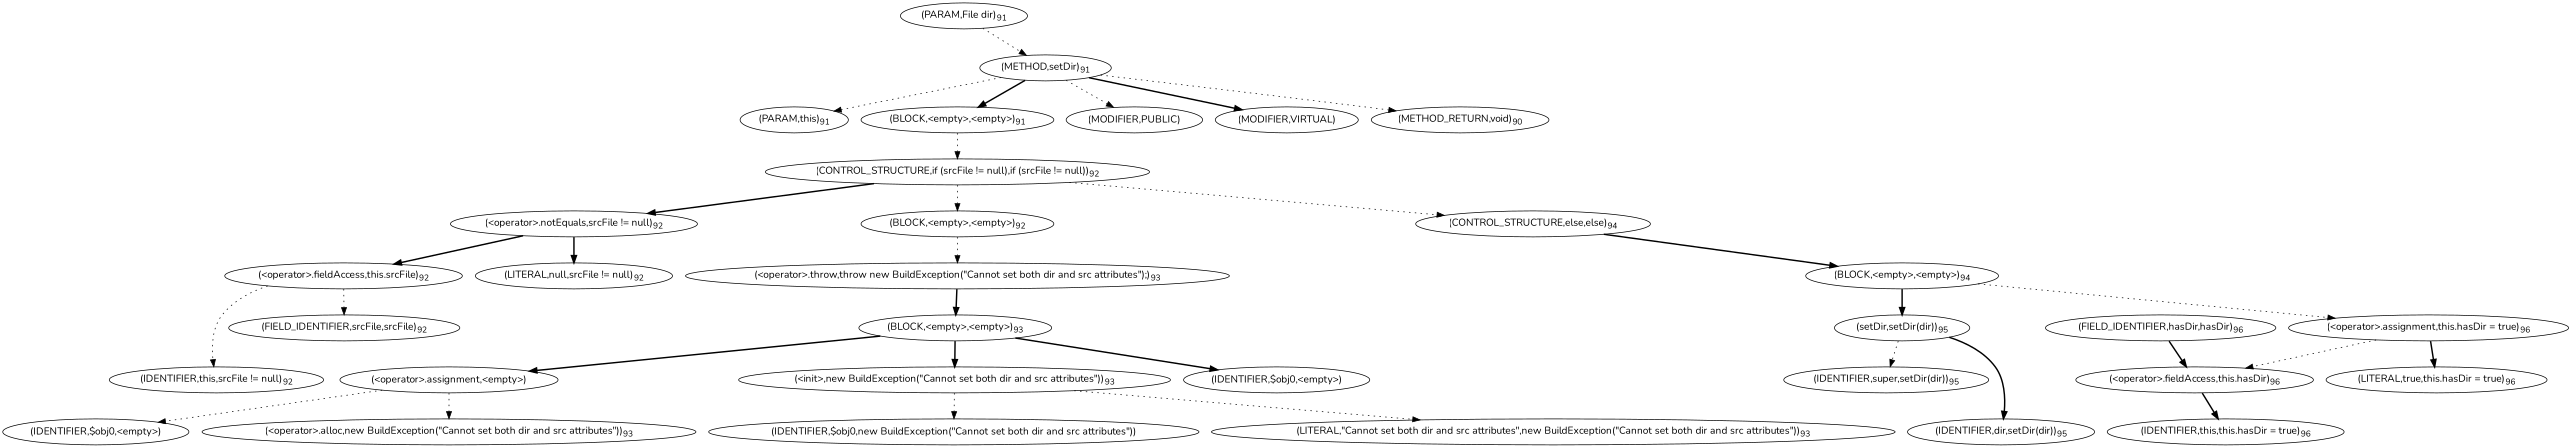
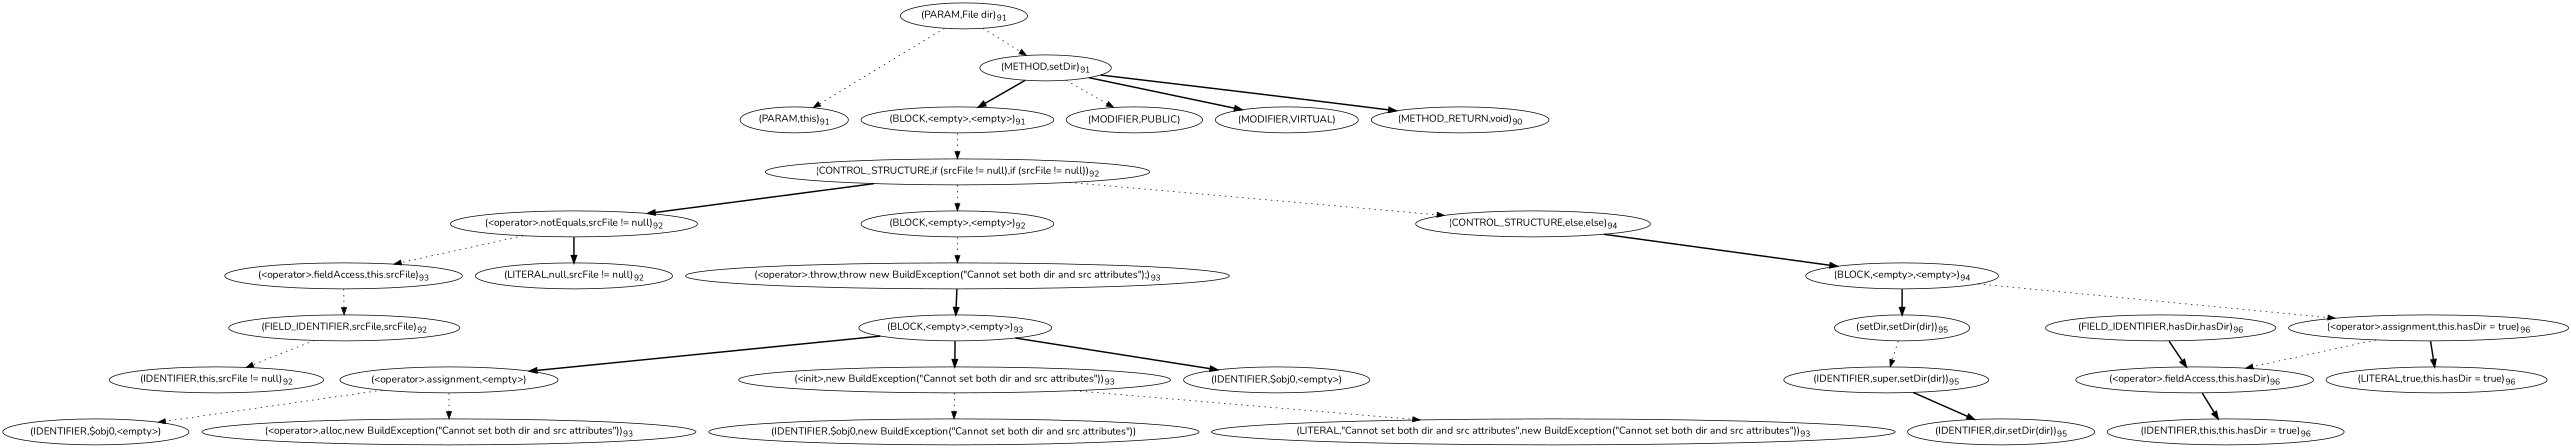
(1245, 92) -> (1245, 92)
(921, 94) -> (882, 66)
(462, 249) -> (462, 249)
(424, 275) -> (424, 275)
(225, 312) -> (284, 353)
(1992, 363) -> (1940, 404)
